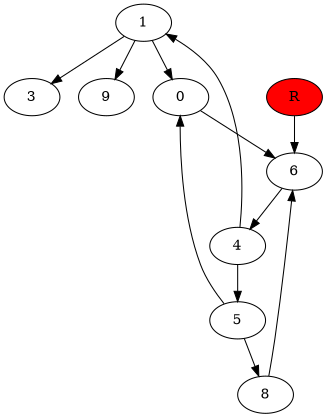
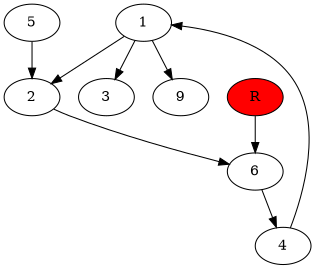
(181, 97) -> (32, 97)
(238, 278) -> none
(266, 395) -> none
